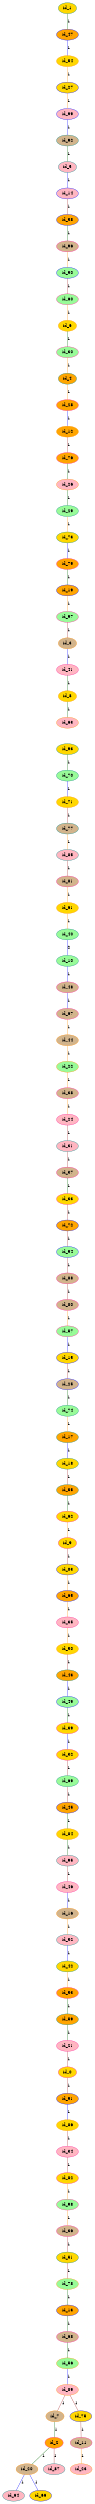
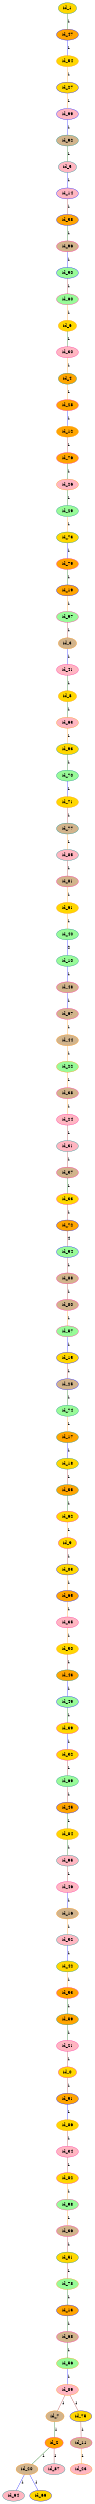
(67, 260) -> (67, 260)
(67, 352) -> (67, 352)
none -> (67, 736)
(69, 1239) -> (69, 1239)
